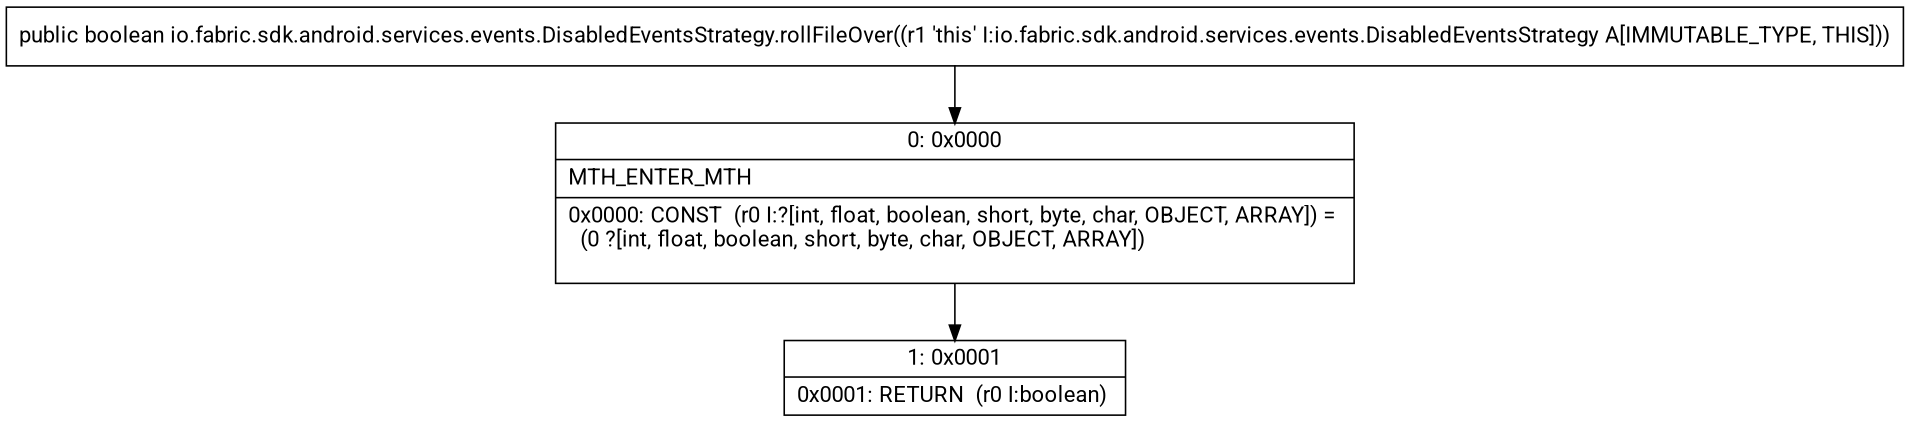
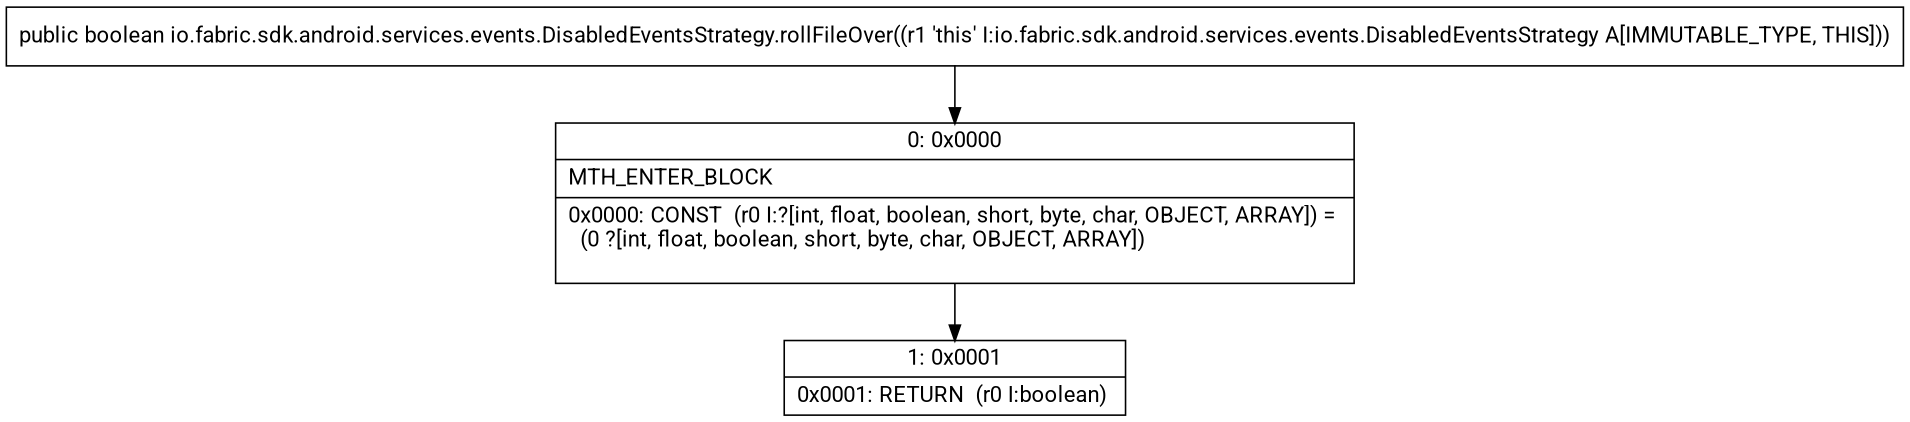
(660, 178) -> (672, 178)
